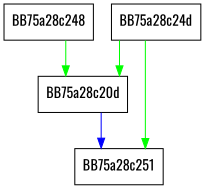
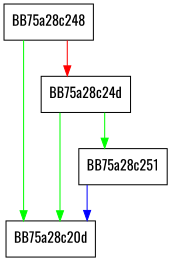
none -> (67, 53)
(101, 125) -> (87, 198)
